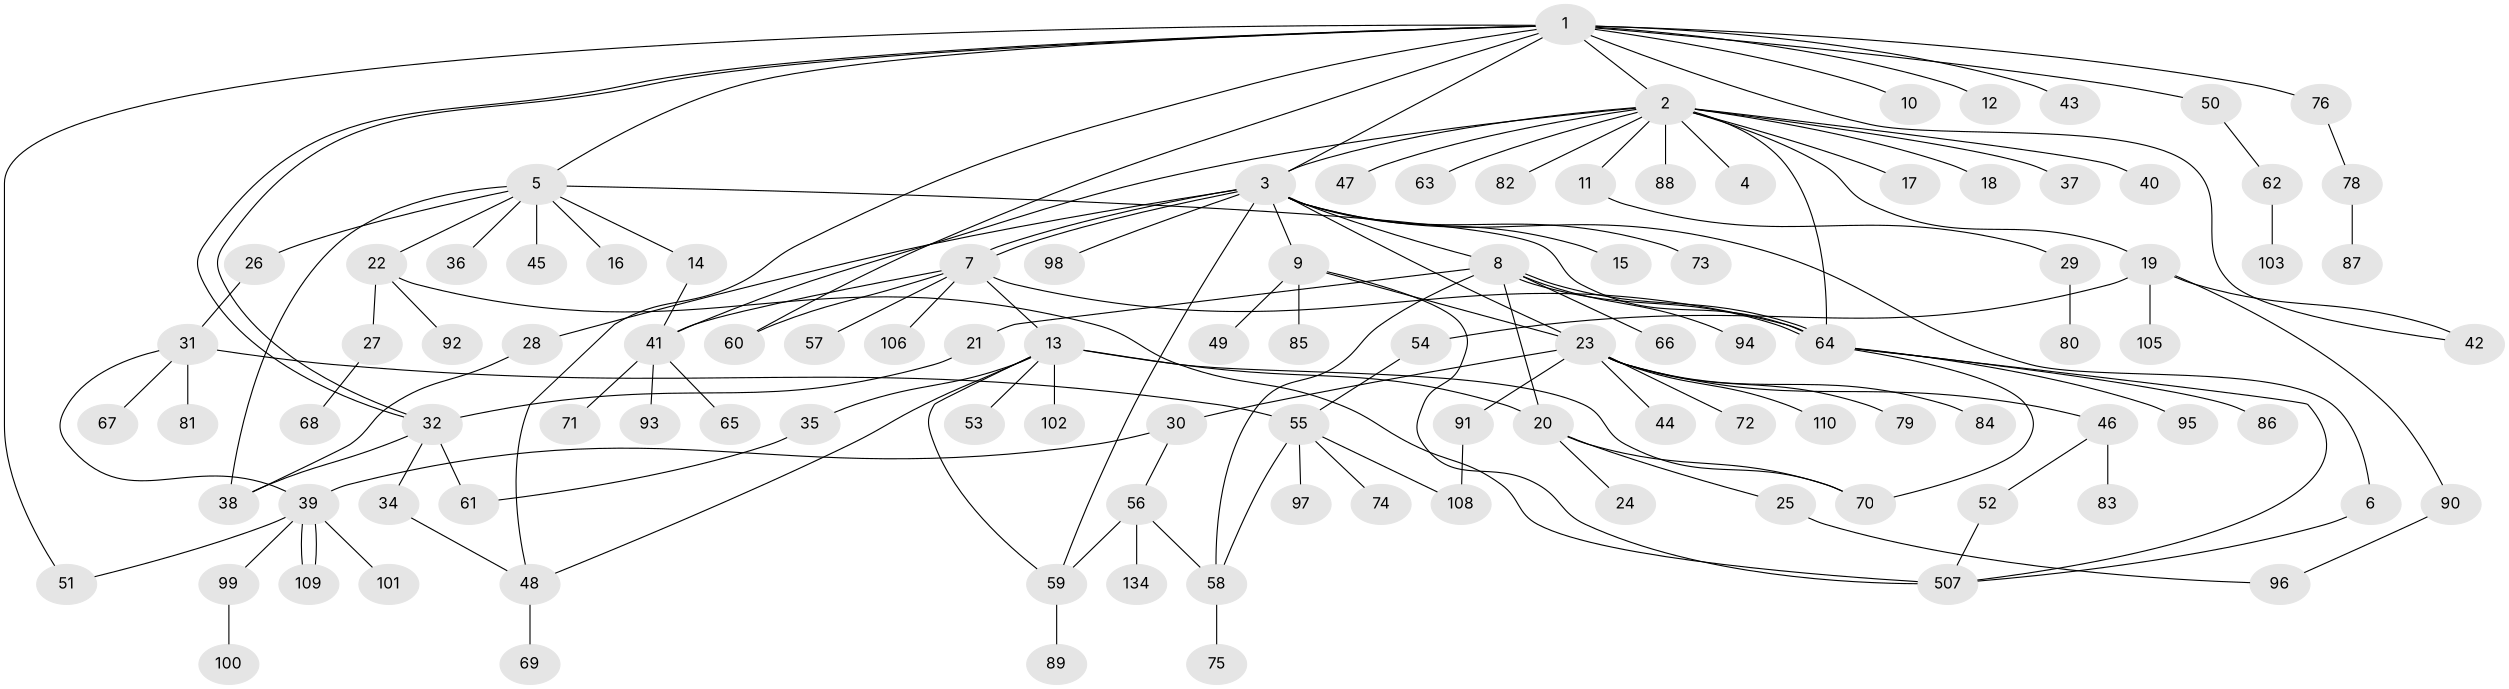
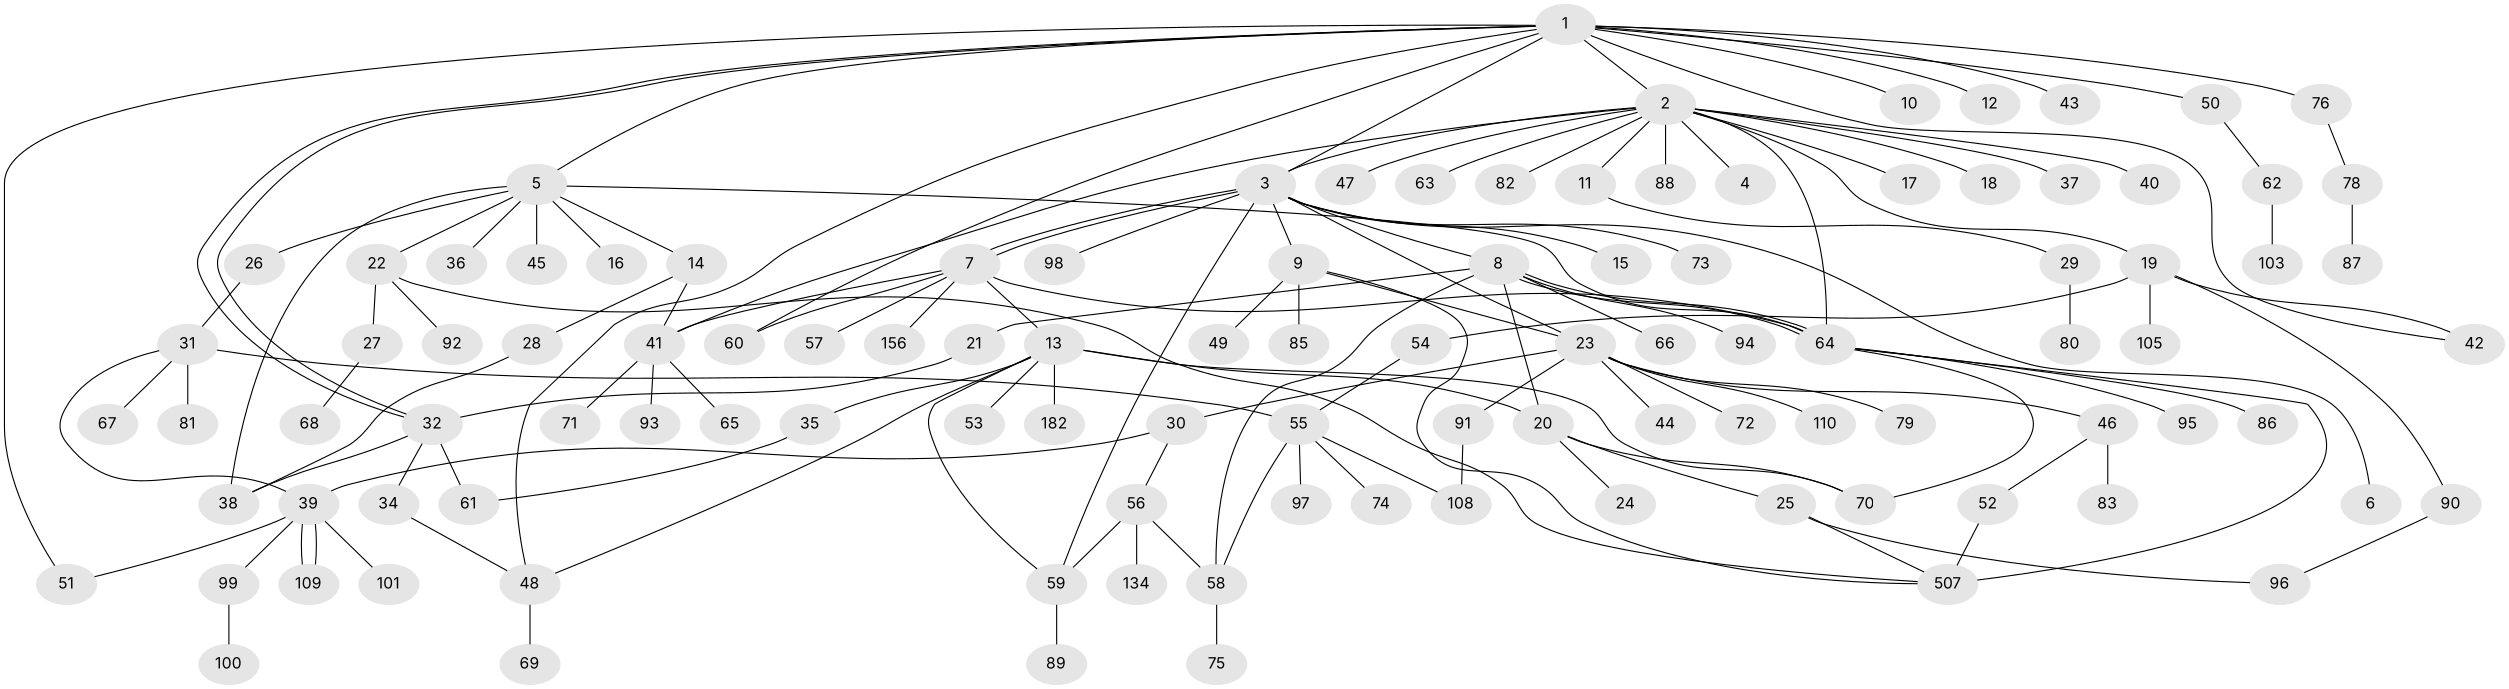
(828, 267) -> (614, 304)
(894, 344) -> (894, 344)
(1054, 424) -> (1054, 424)
(1986, 424) -> none
(2164, 559) -> (1867, 544)
